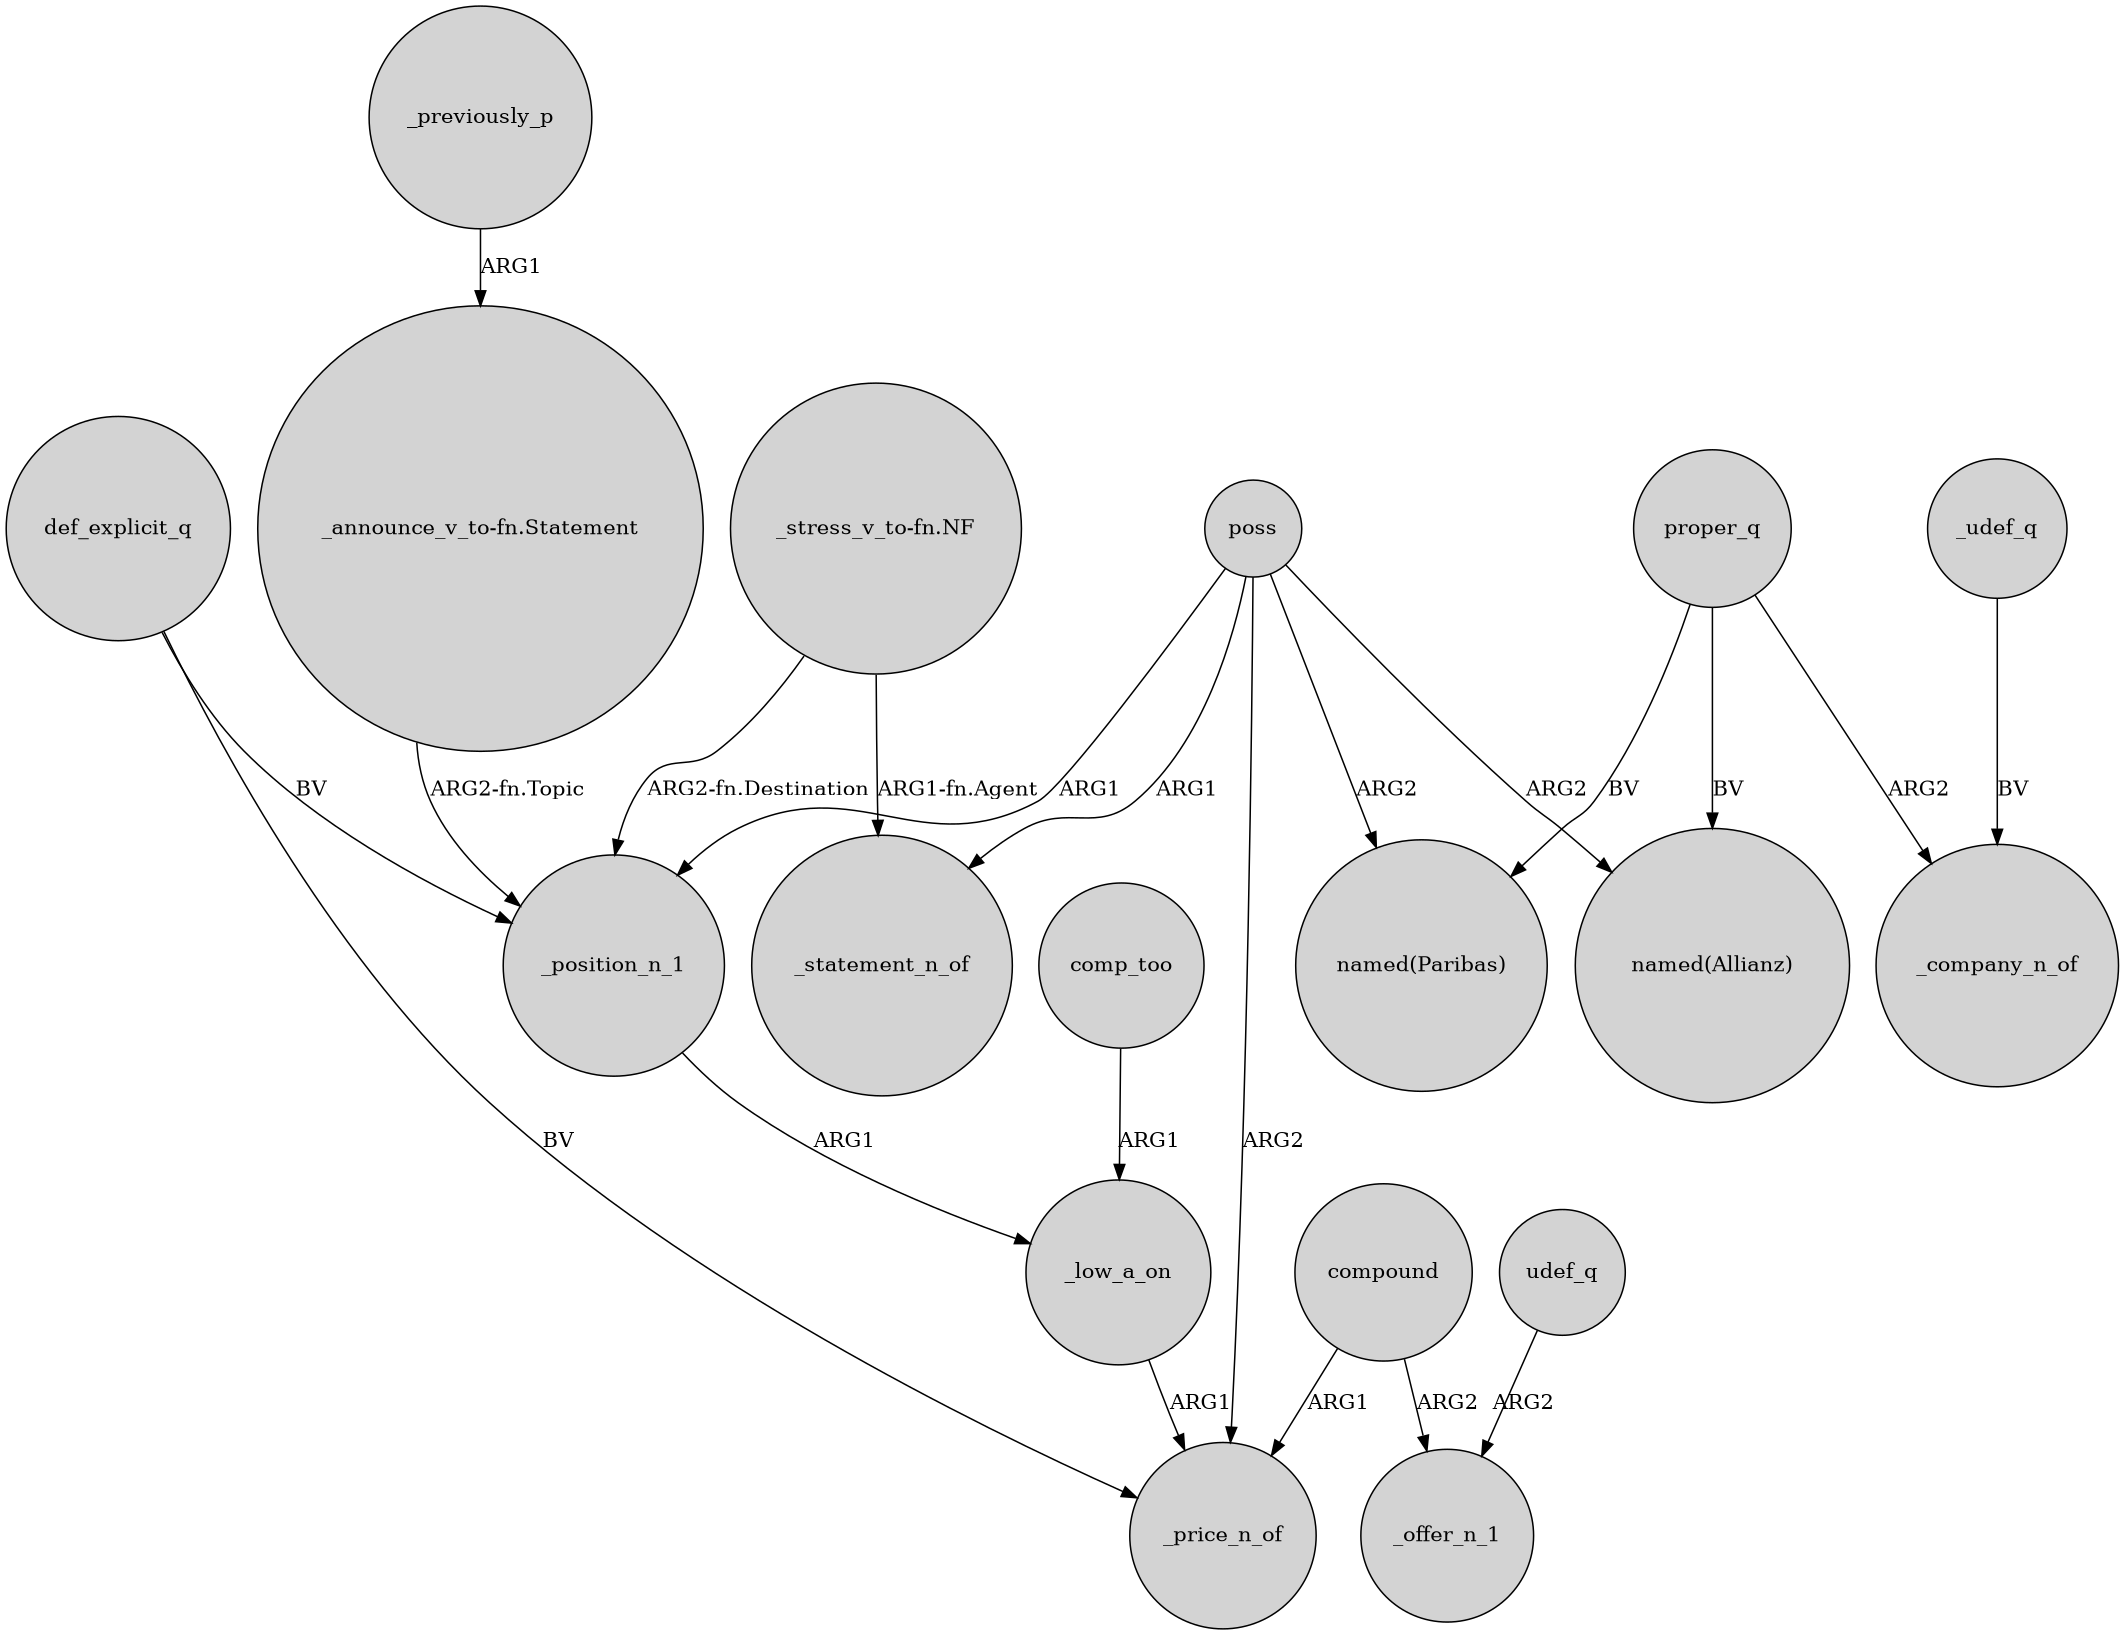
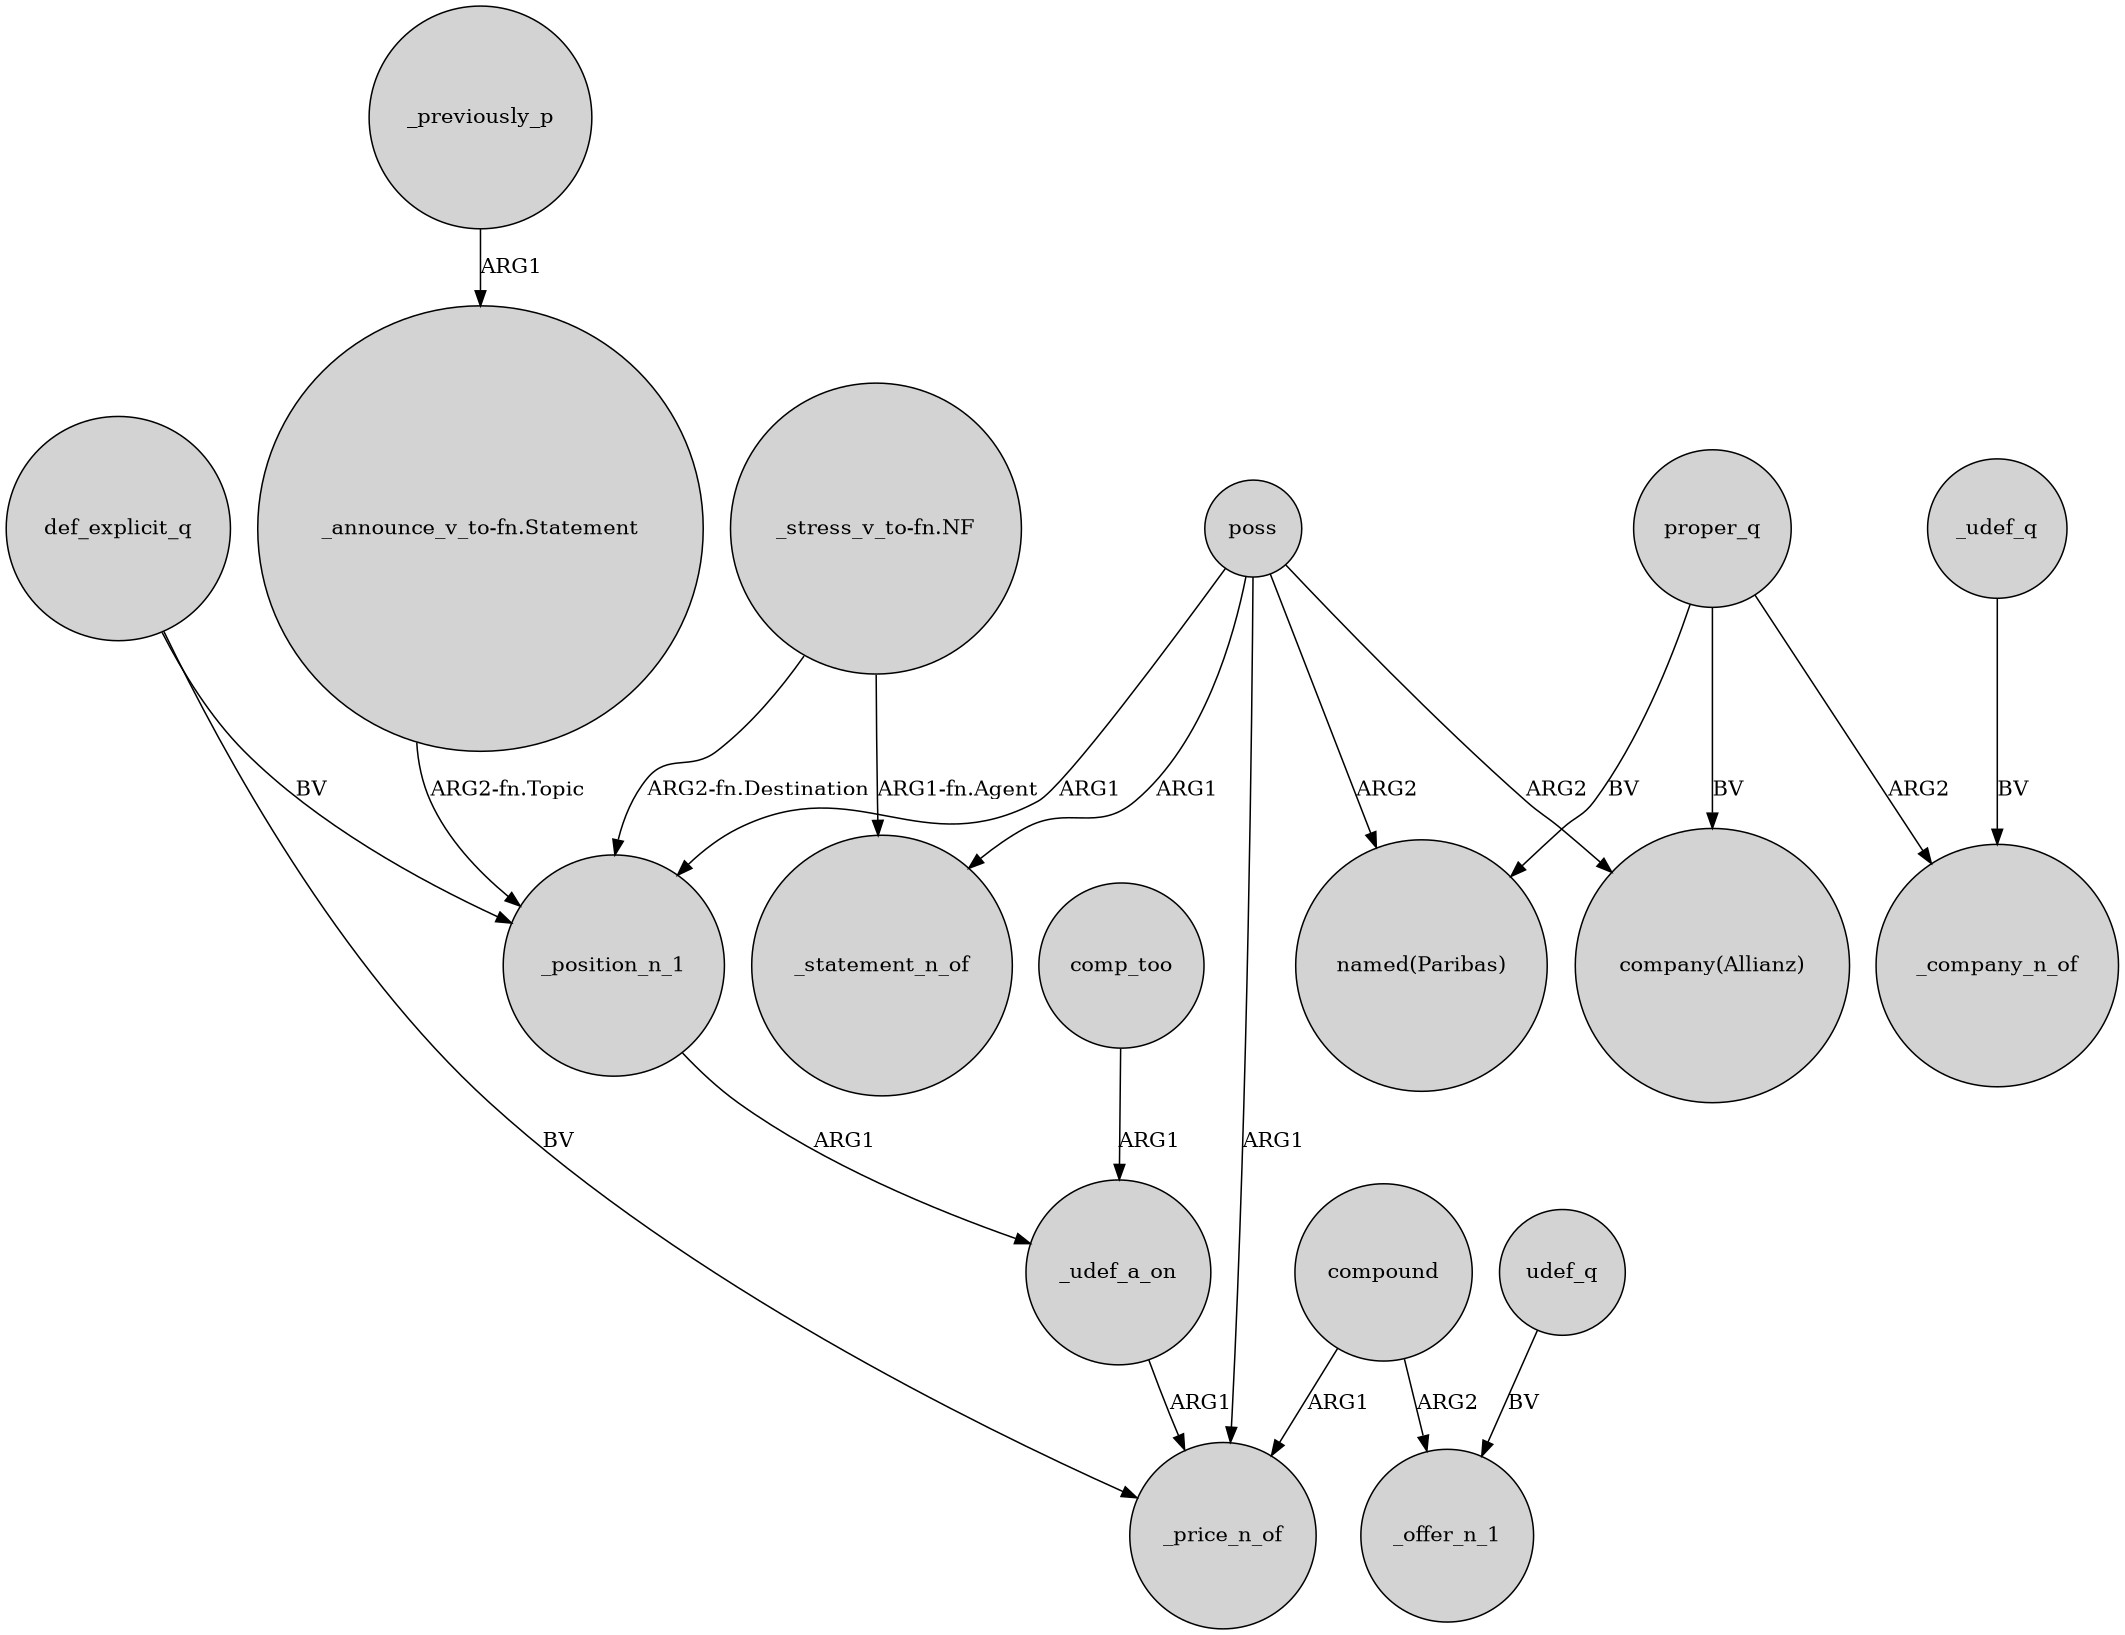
(1712, 966) -> (1712, 966)
(1274, 1141) -> (1274, 1141)
(1118, 1272) -> (1118, 1272)
(1524, 1403) -> (1524, 1403)
